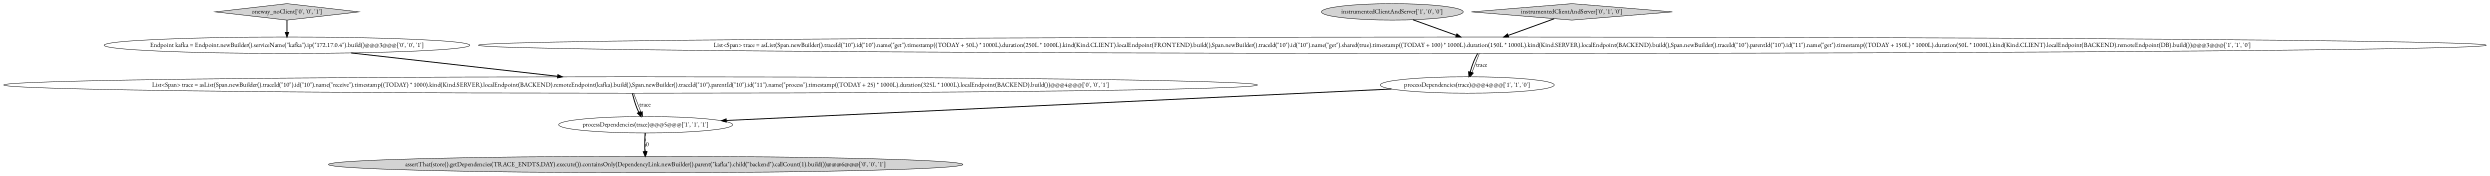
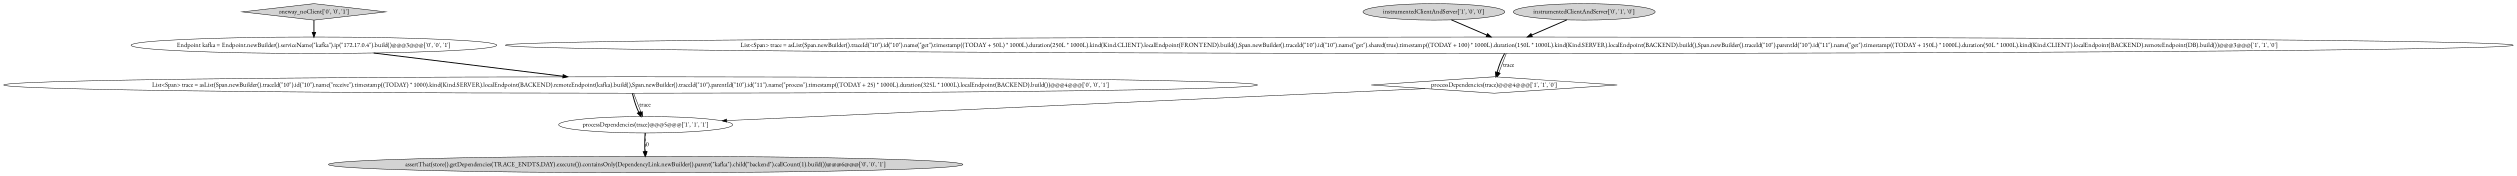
(1572, 12) -> (1584, 12)
(1467, 85) -> (1494, 85)
(1059, 105) -> (1076, 105)
